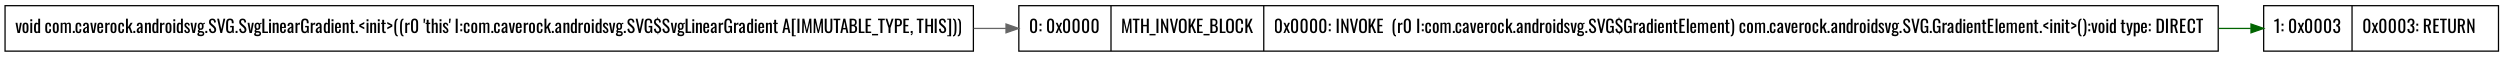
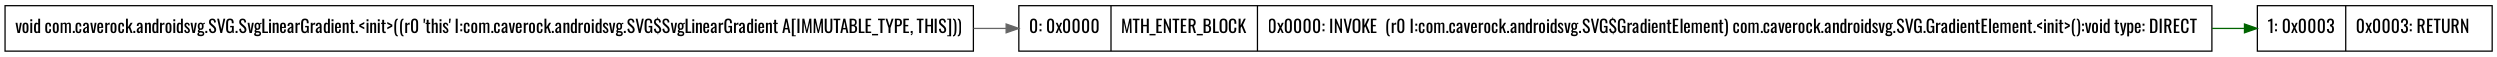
(1187, 28) -> (1184, 28)
